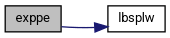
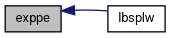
(78, 28) -> (91, 10)
